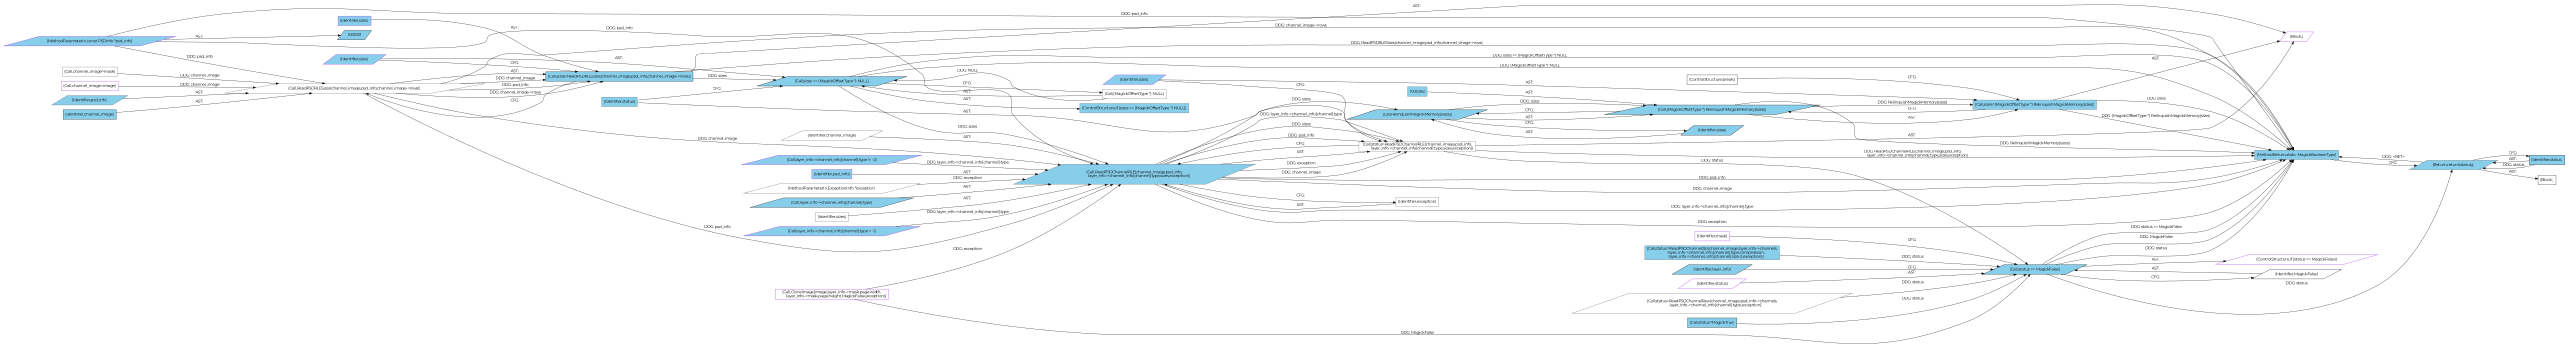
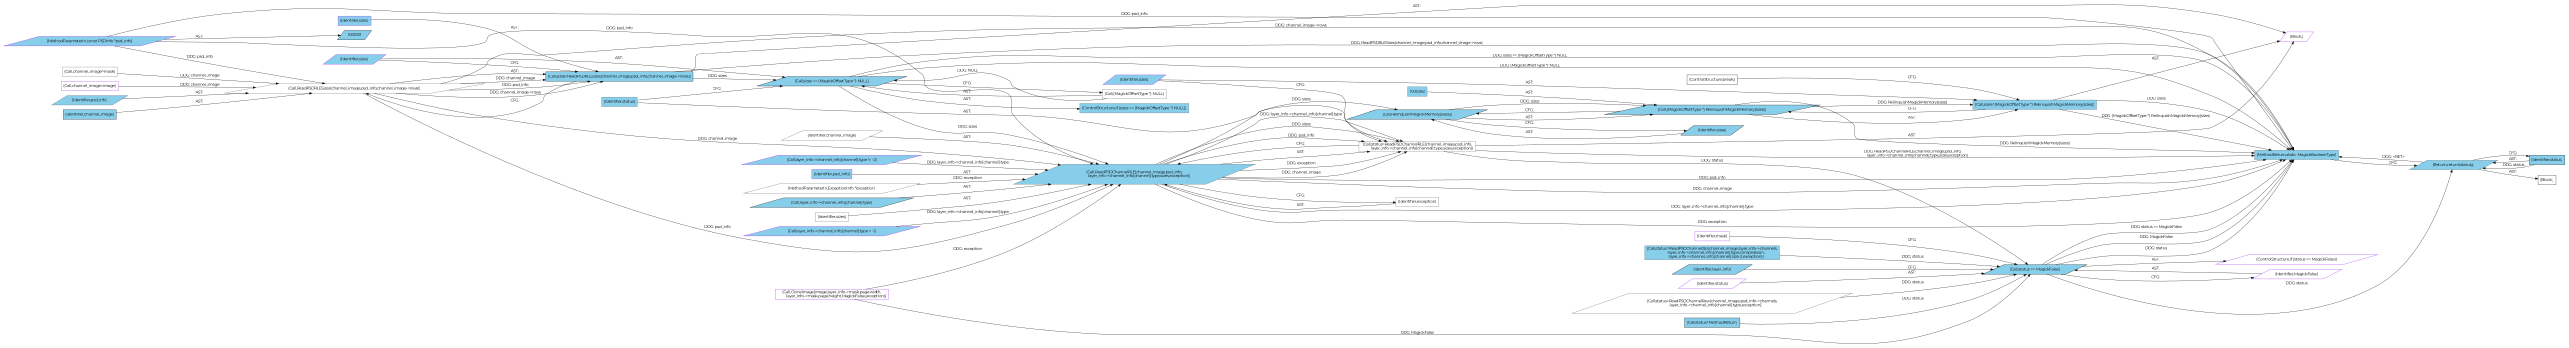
(2297, 274) -> (2297, 274)
(1712, 323) -> (1712, 323)
